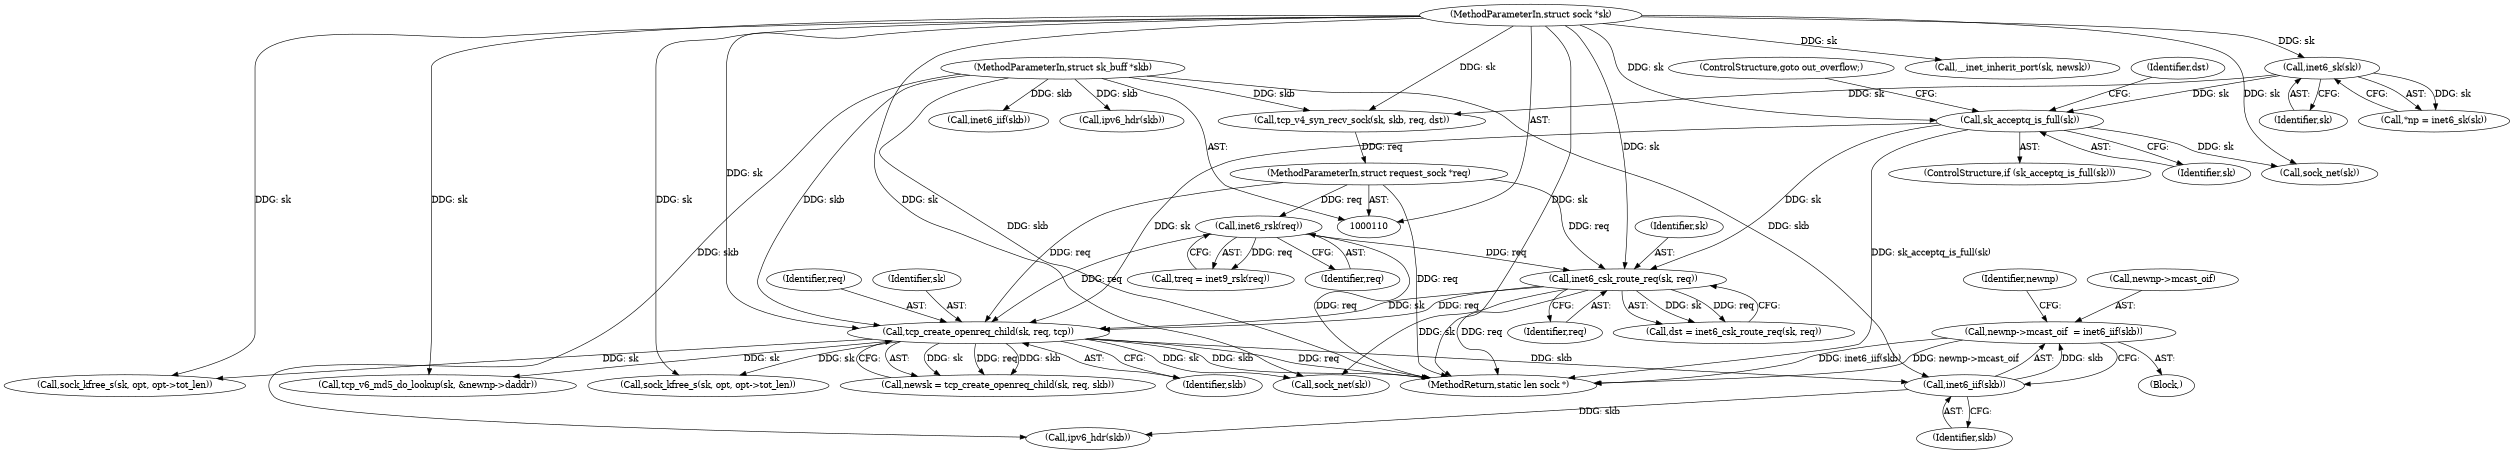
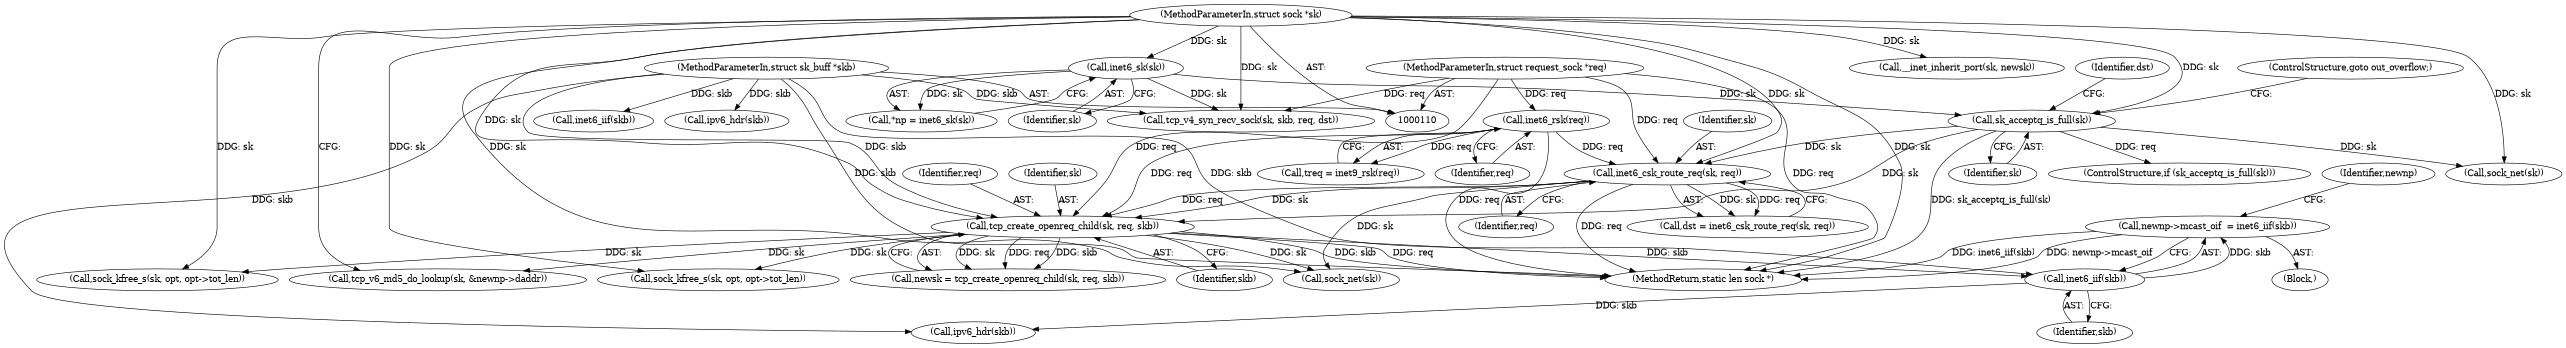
(1359, 142) -> (1370, 93)
(2031, 148) -> (2135, 148)
(449, 200) -> (331, 148)
(2163, 280) -> none
(978, 333) -> (1063, 227)
